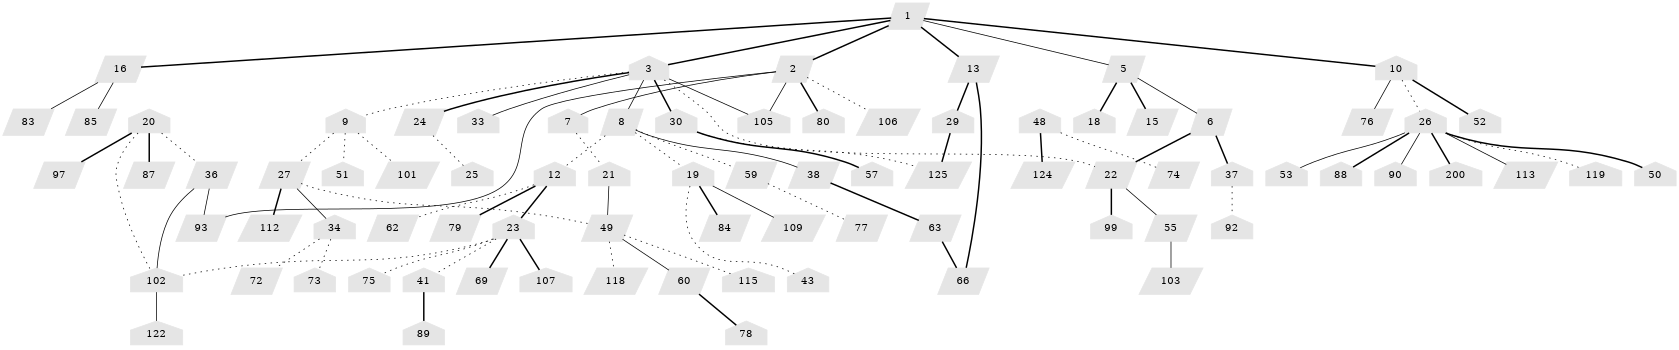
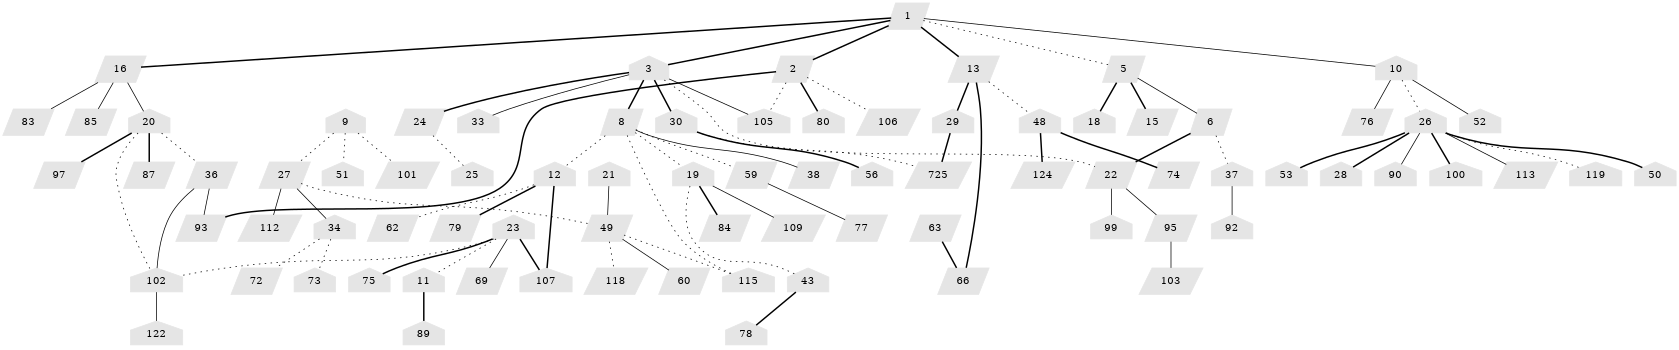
(1150, 42) -> (1150, 42)
(1016, 43) -> (1016, 43)
(495, 90) -> none
(636, 95) -> (636, 95)
none -> (136, 97)
(778, 97) -> (778, 97)
none -> (1009, 97)
(1440, 97) -> (1440, 97)
(568, 122) -> none
(1109, 150) -> (1109, 150)
(1222, 150) -> (1222, 150)
(1352, 150) -> (1352, 150)
(516, 168) -> (516, 168)
(872, 175) -> (872, 175)
(938, 175) -> (938, 175)
(1341, 175) -> (1341, 175)
(1456, 175) -> (1456, 175)
(1232, 201) -> (1232, 201)
(277, 202) -> (277, 202)
(534, 202) -> (551, 227)
(807, 202) -> (807, 202)
(875, 202) -> none
(1111, 202) -> (1111, 202)
none -> (666, 216)
(1171, 228) -> (1171, 228)
(499, 254) -> (499, 254)
(421, 260) -> (421, 260)
(424, 281) -> (424, 281)
(718, 310) -> (776, 309)
